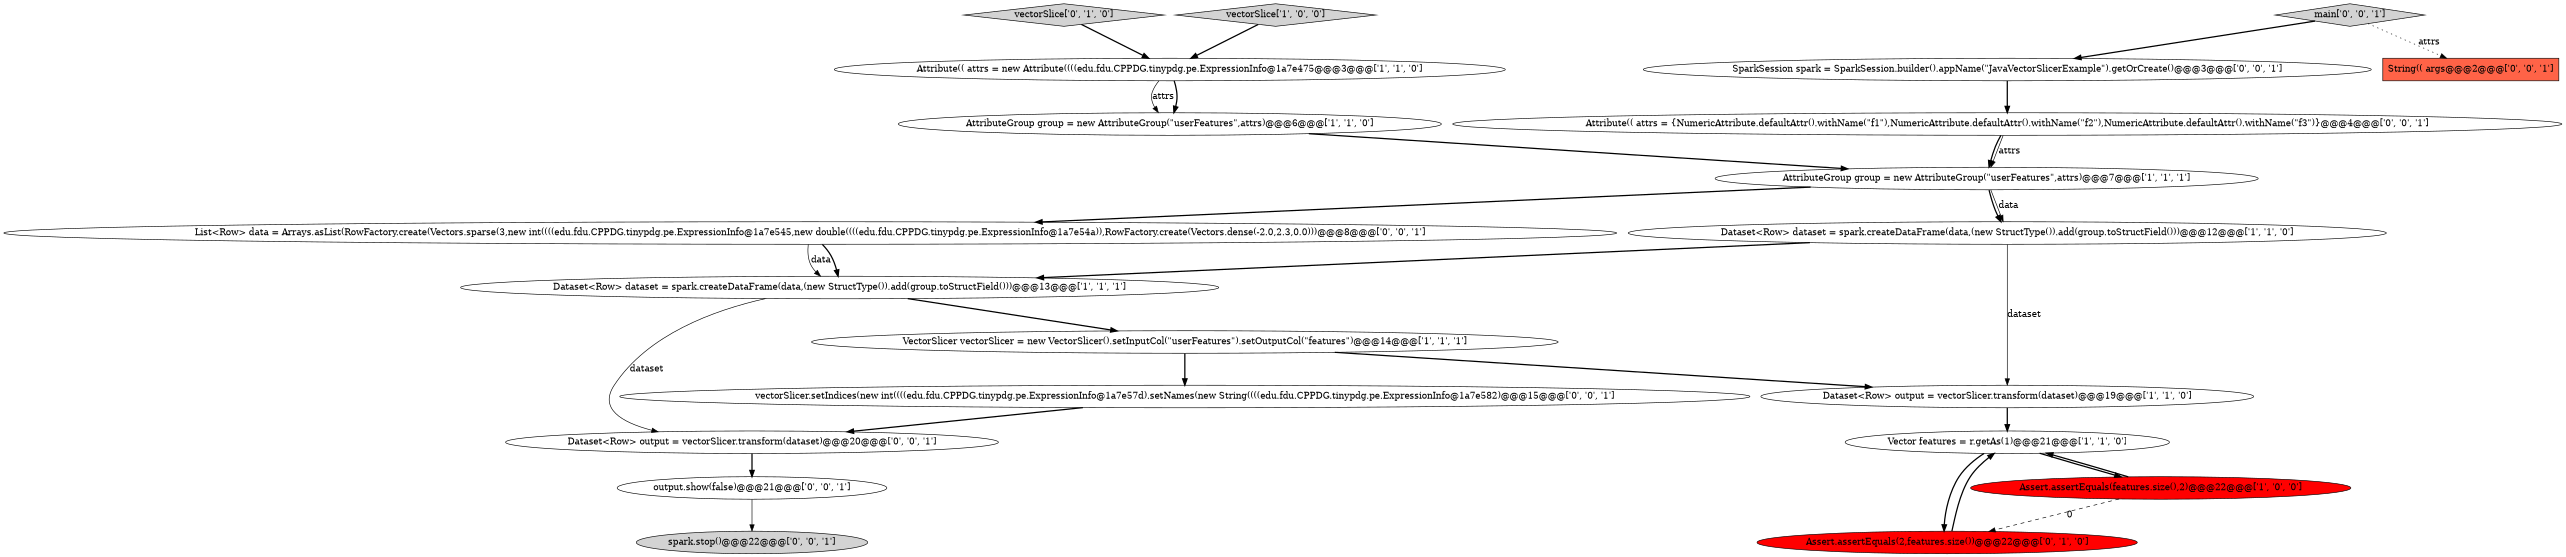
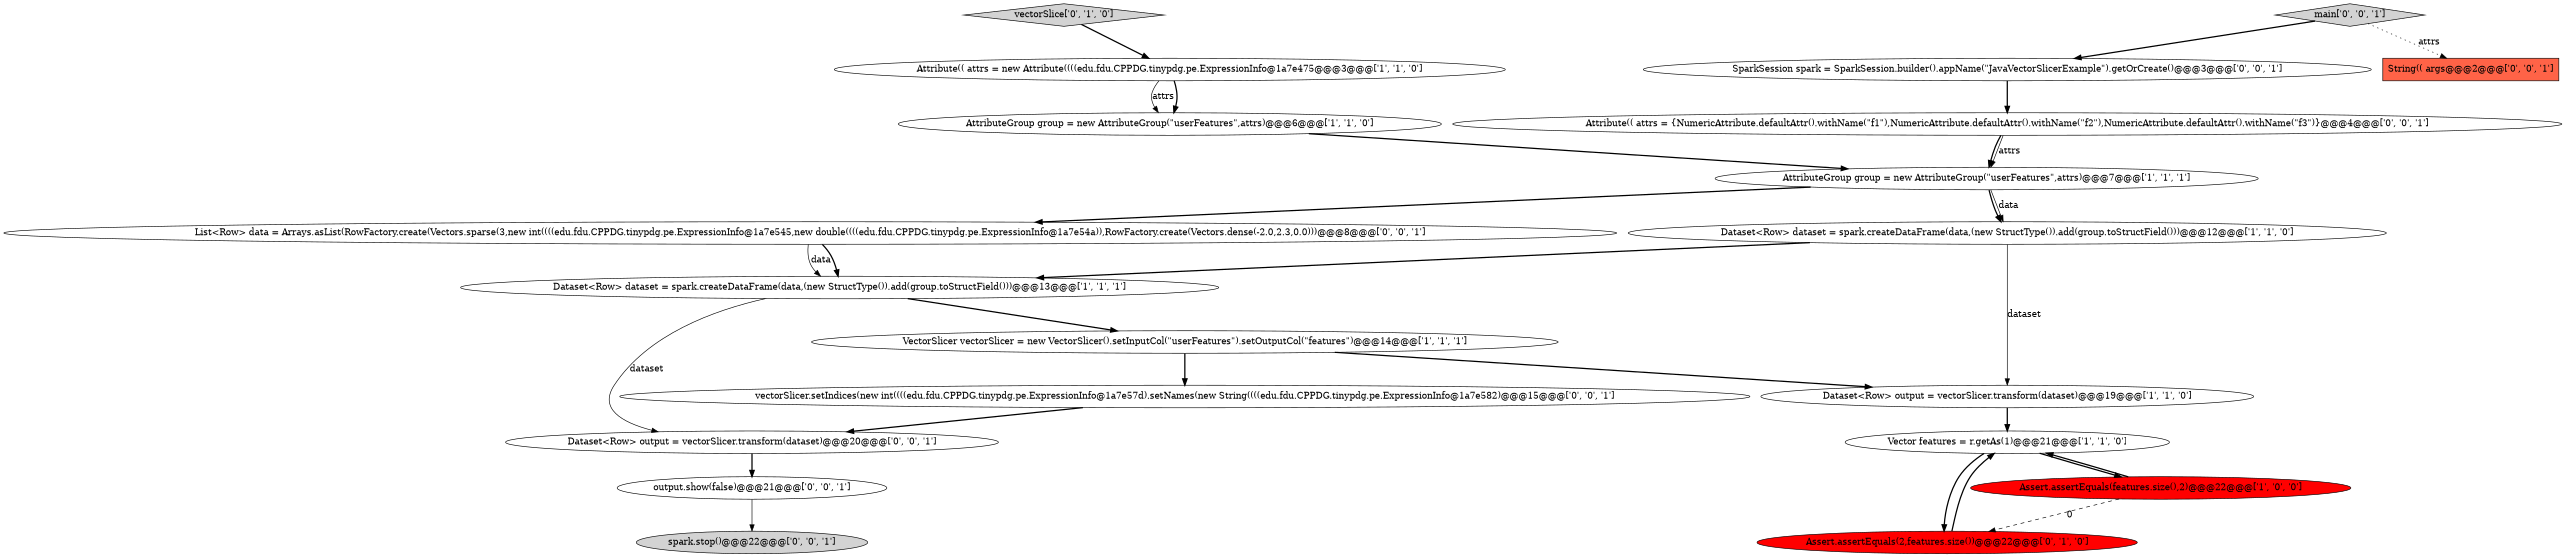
(1276, 15) -> none
